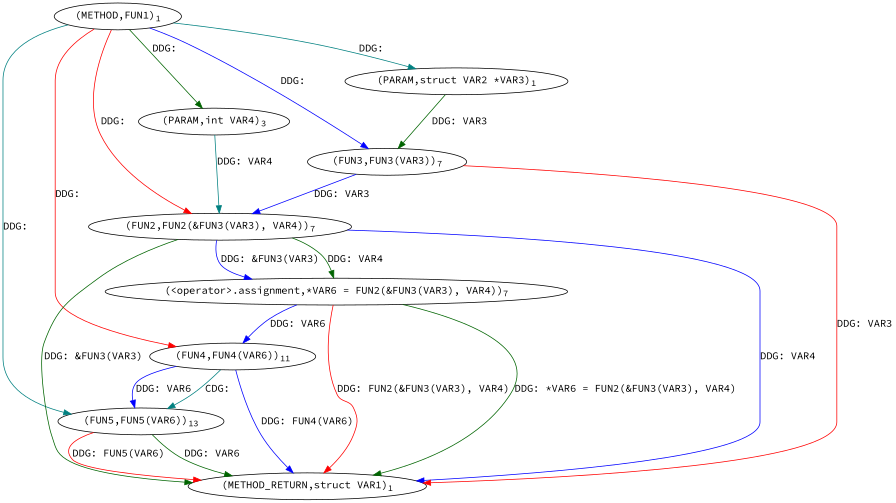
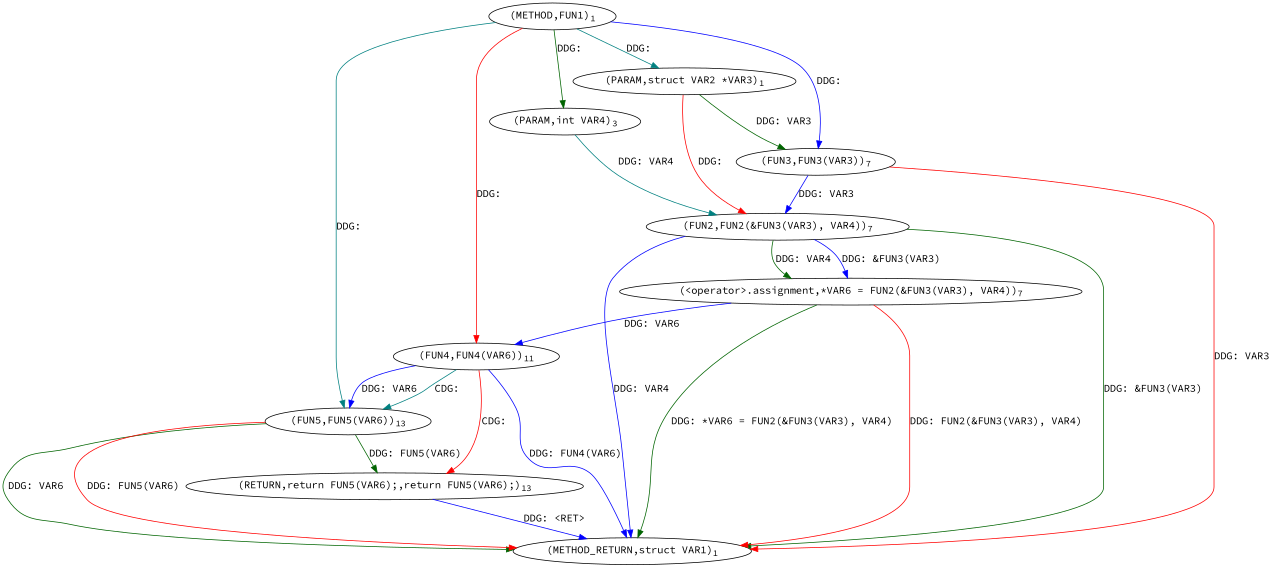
(102, 137) -> (692, 163)
none -> (385, 486)
